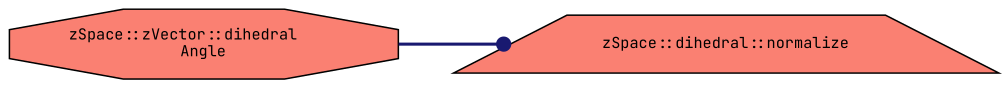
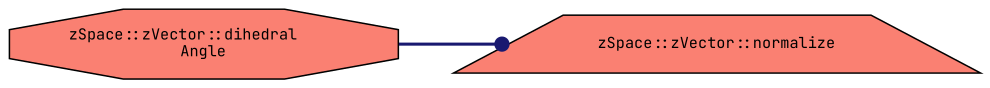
(726, 44) -> (717, 44)
